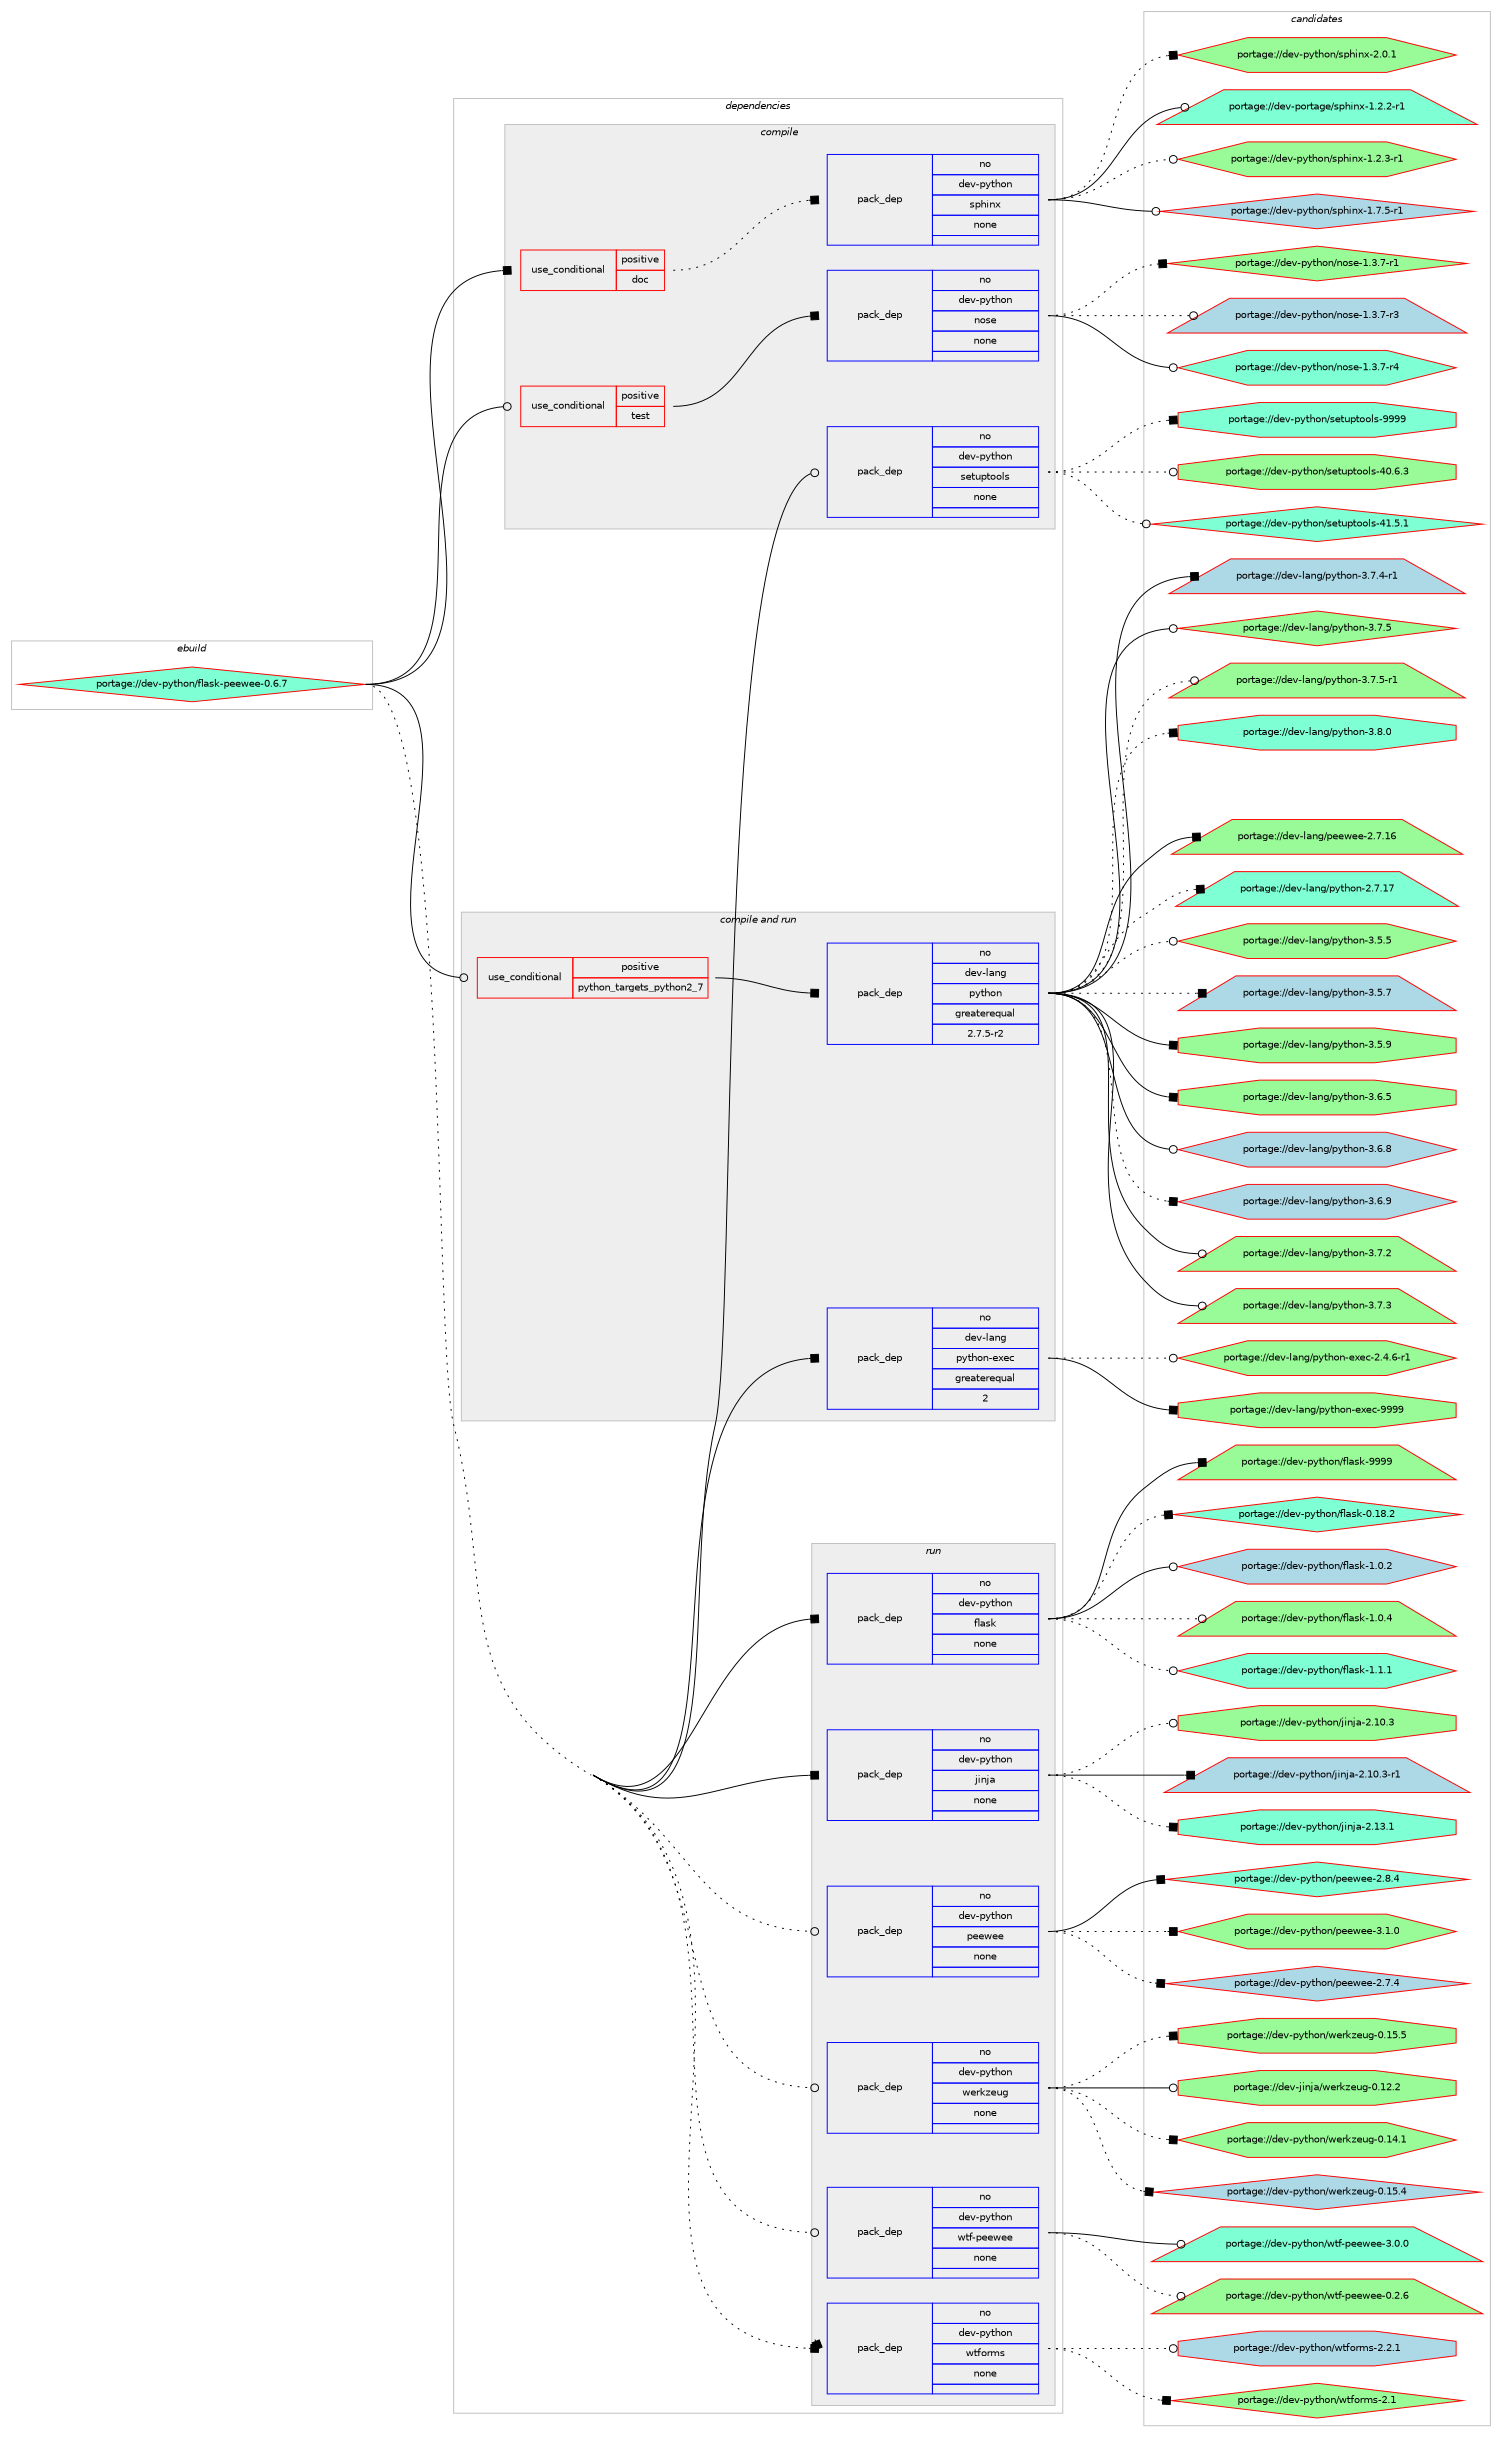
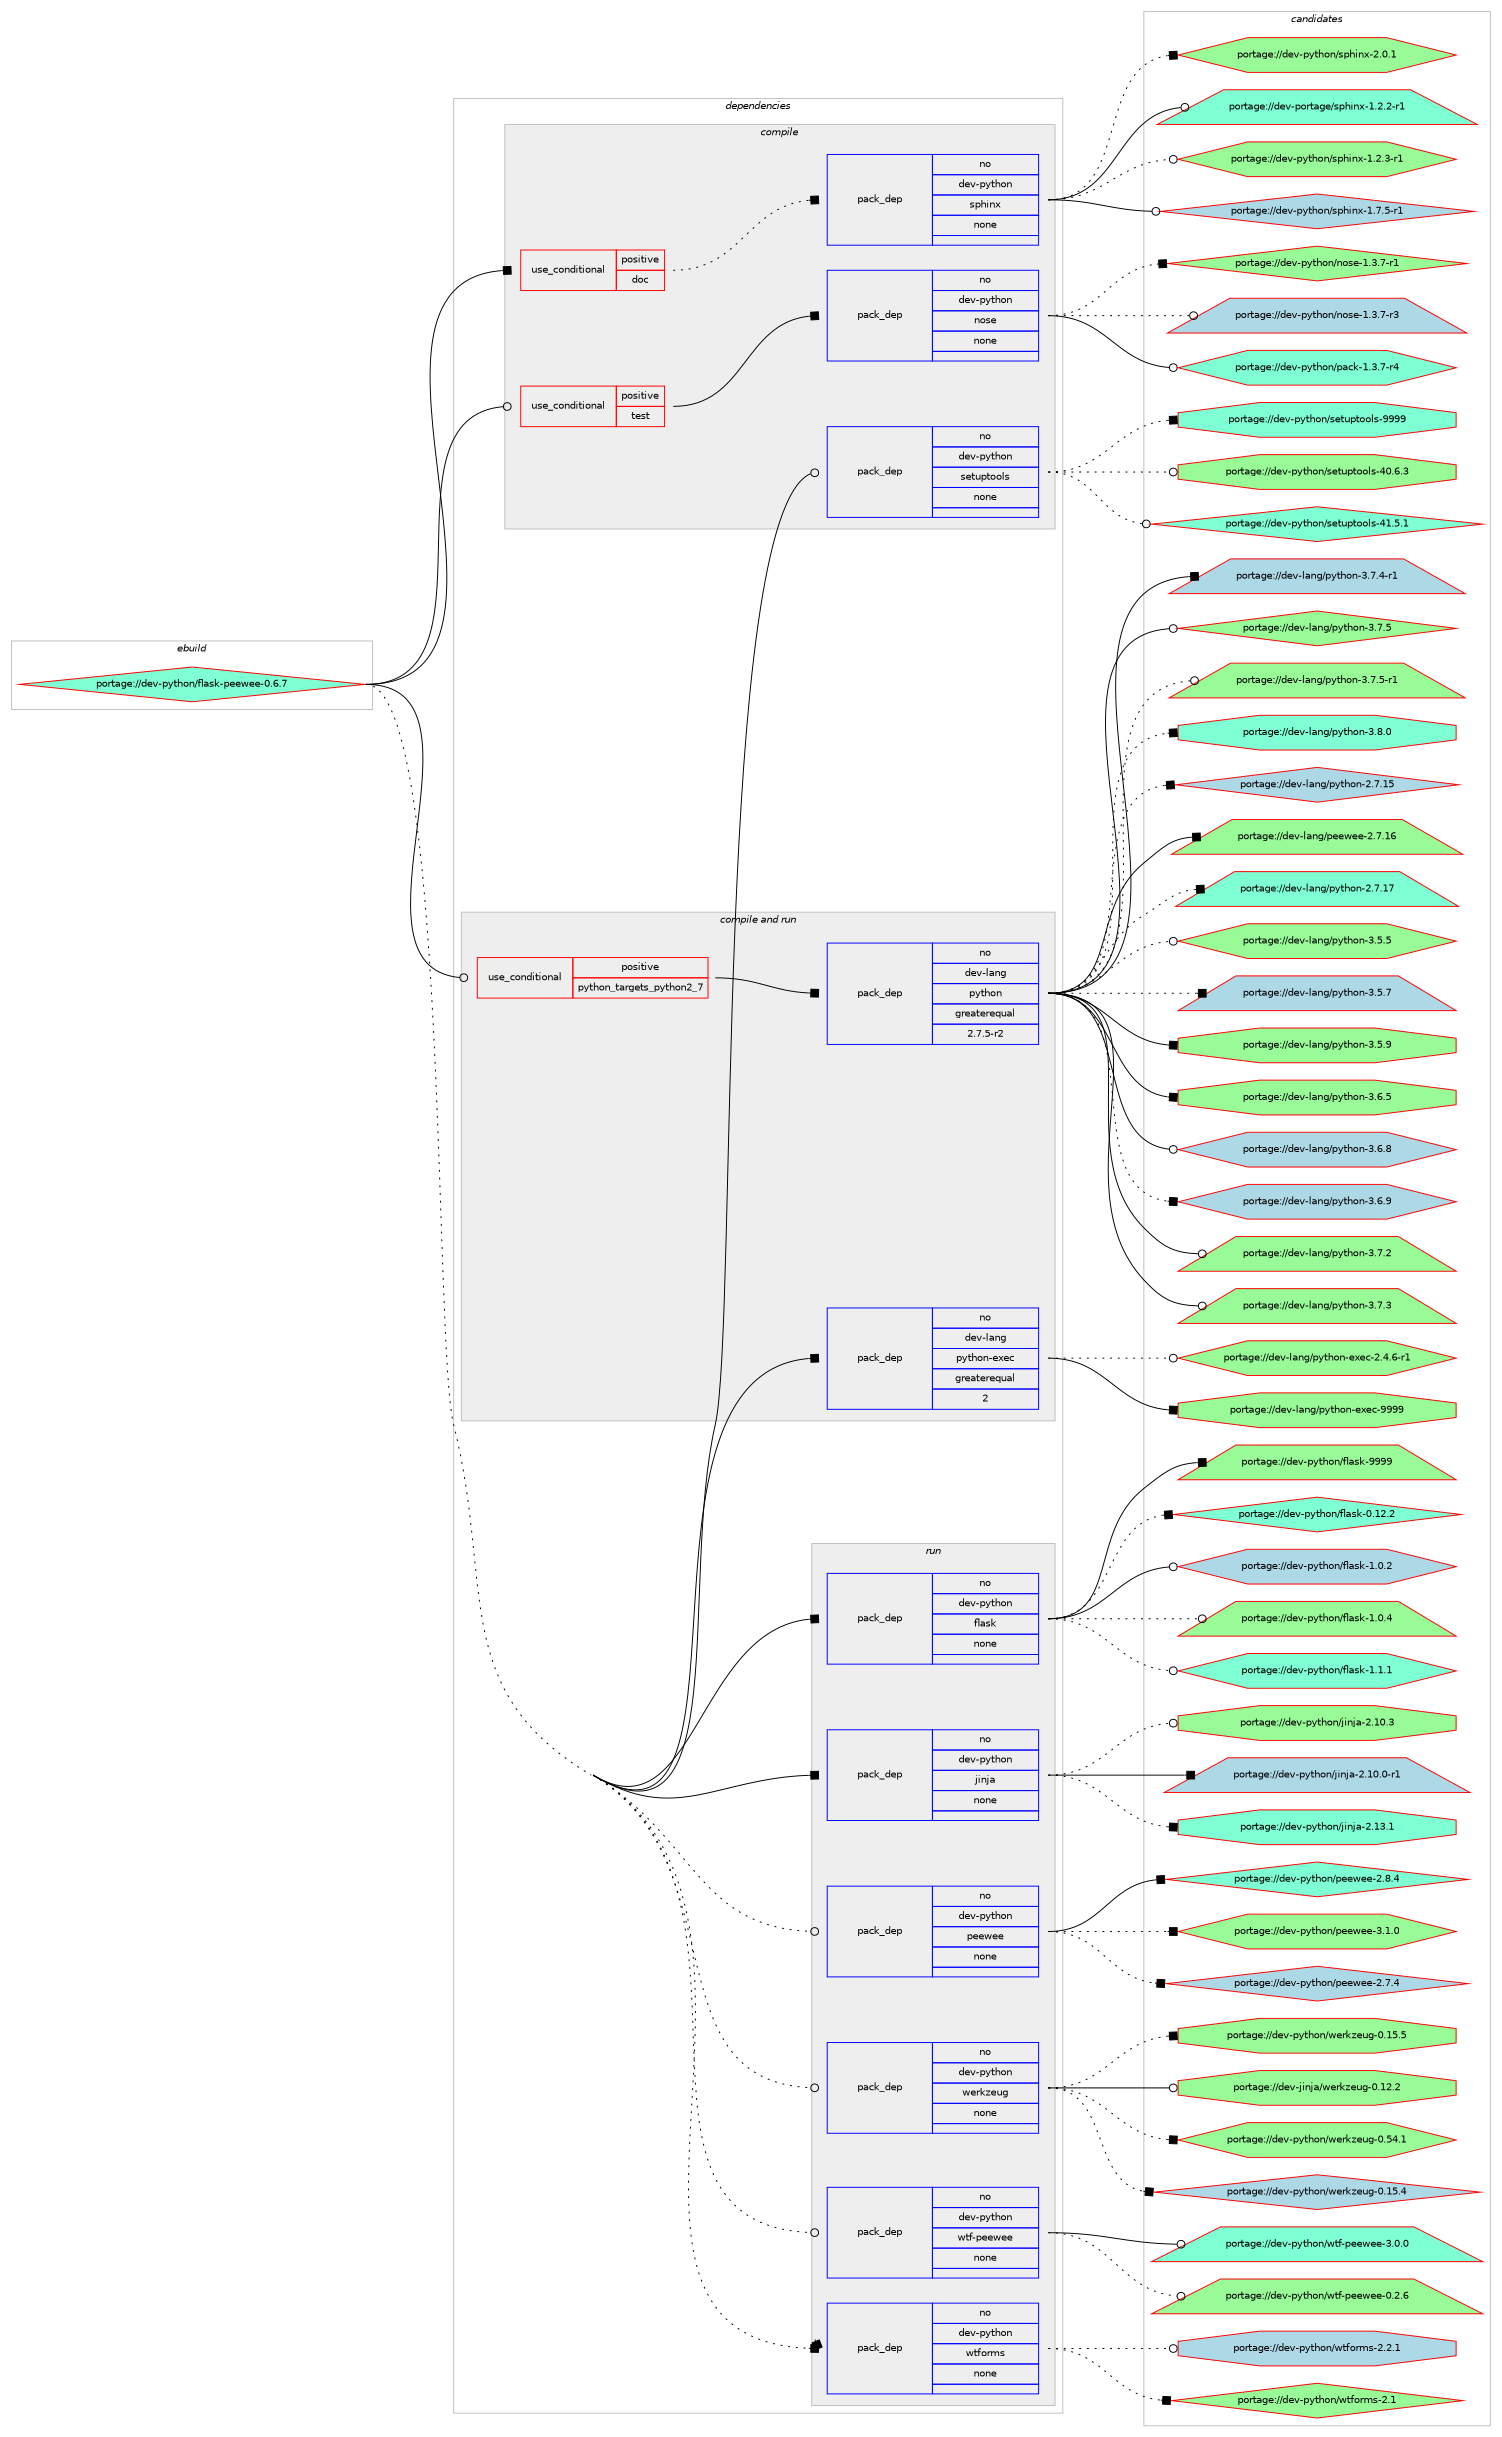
(1317, 368) -> (1317, 368)
none -> (1317, 785)
(1317, 1515) -> (1317, 1515)
(1317, 1775) -> (1317, 1775)
(1317, 2140) -> (1317, 2140)
